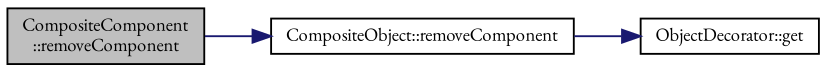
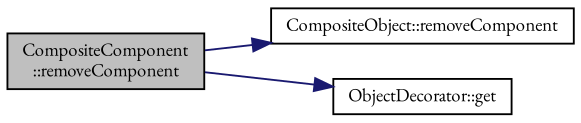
(598, 36) -> (260, 78)
